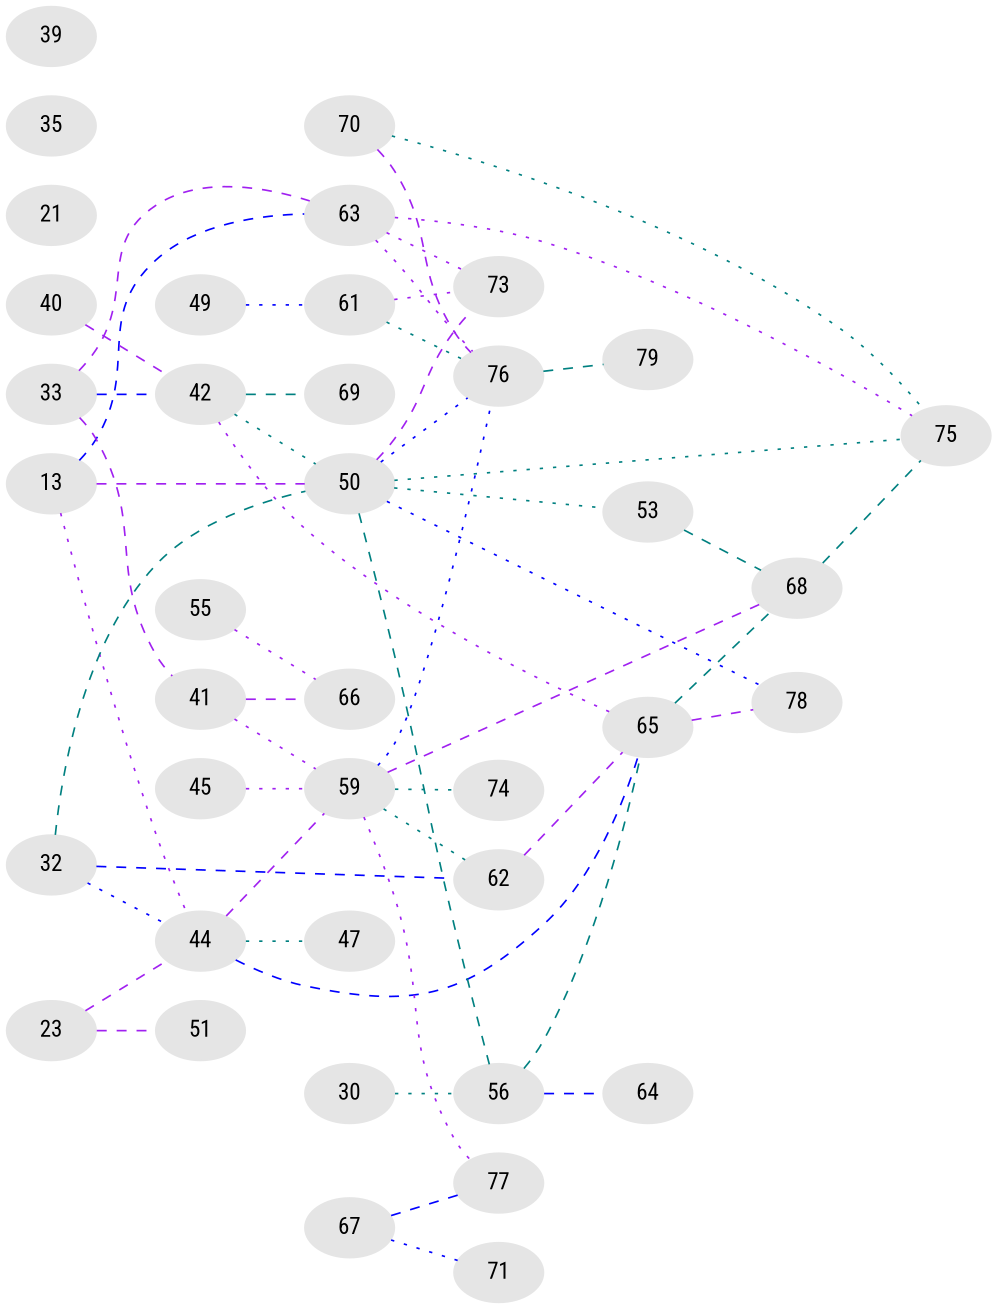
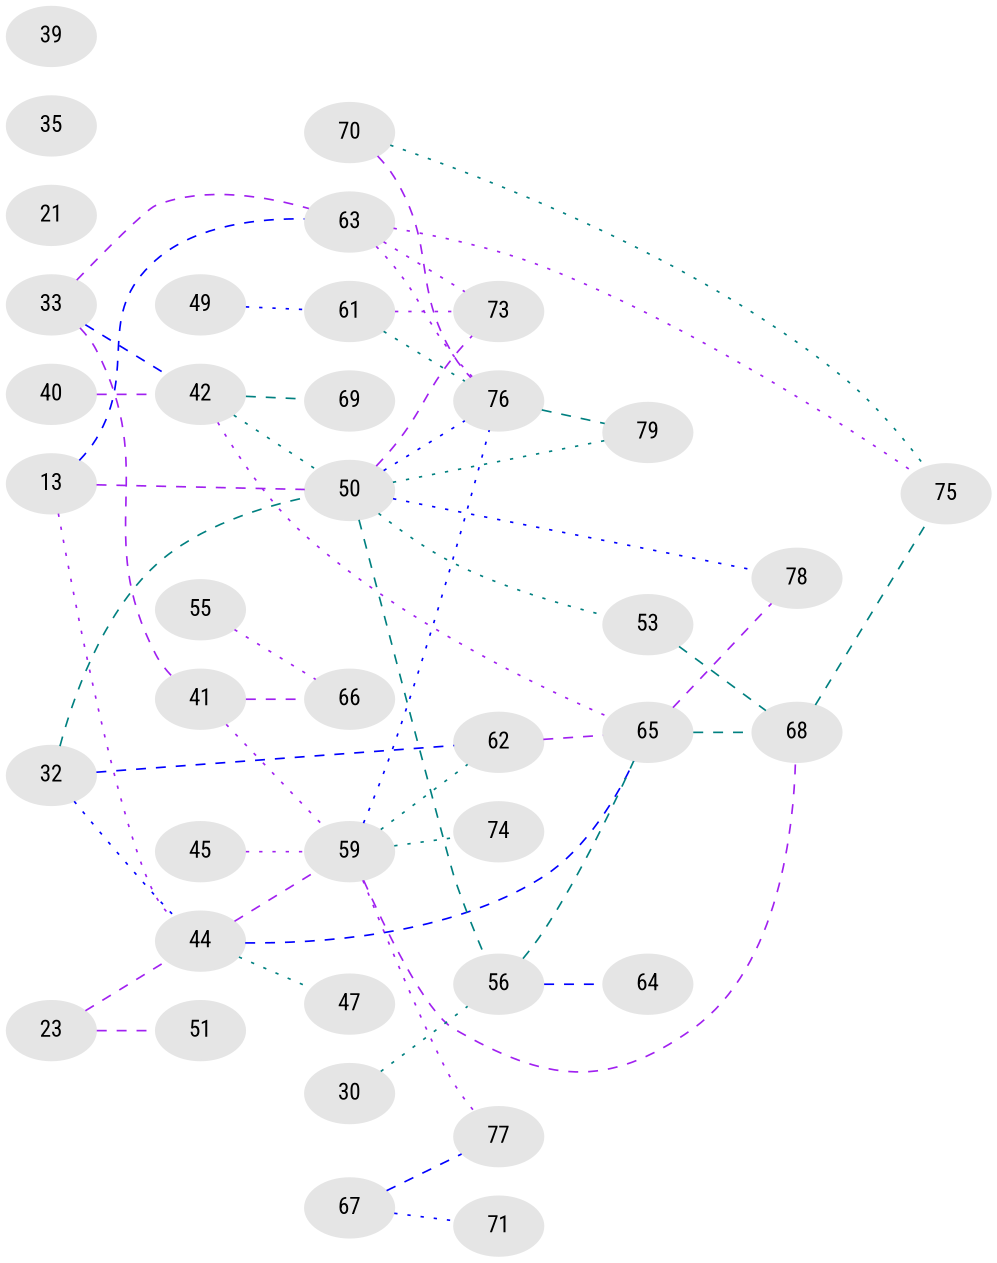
(648, 460) -> (499, 461)
